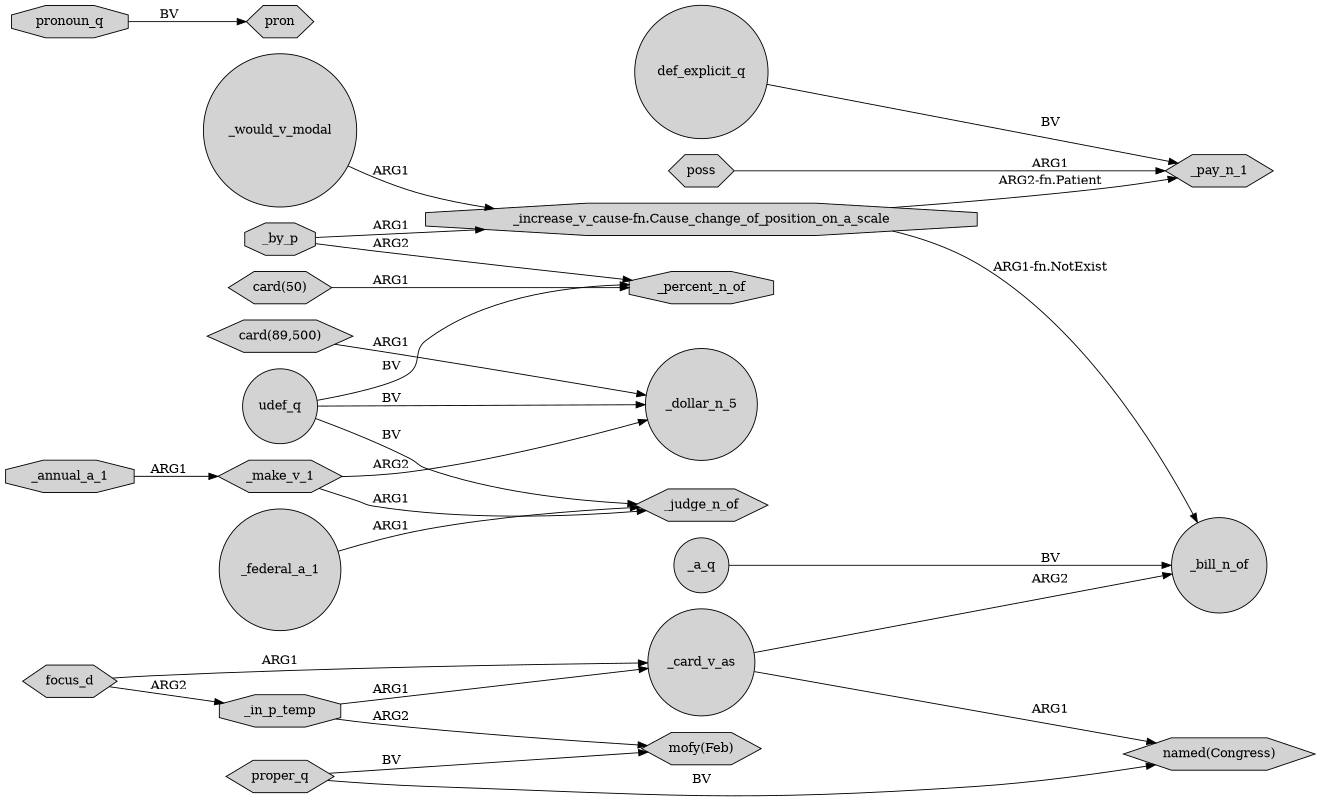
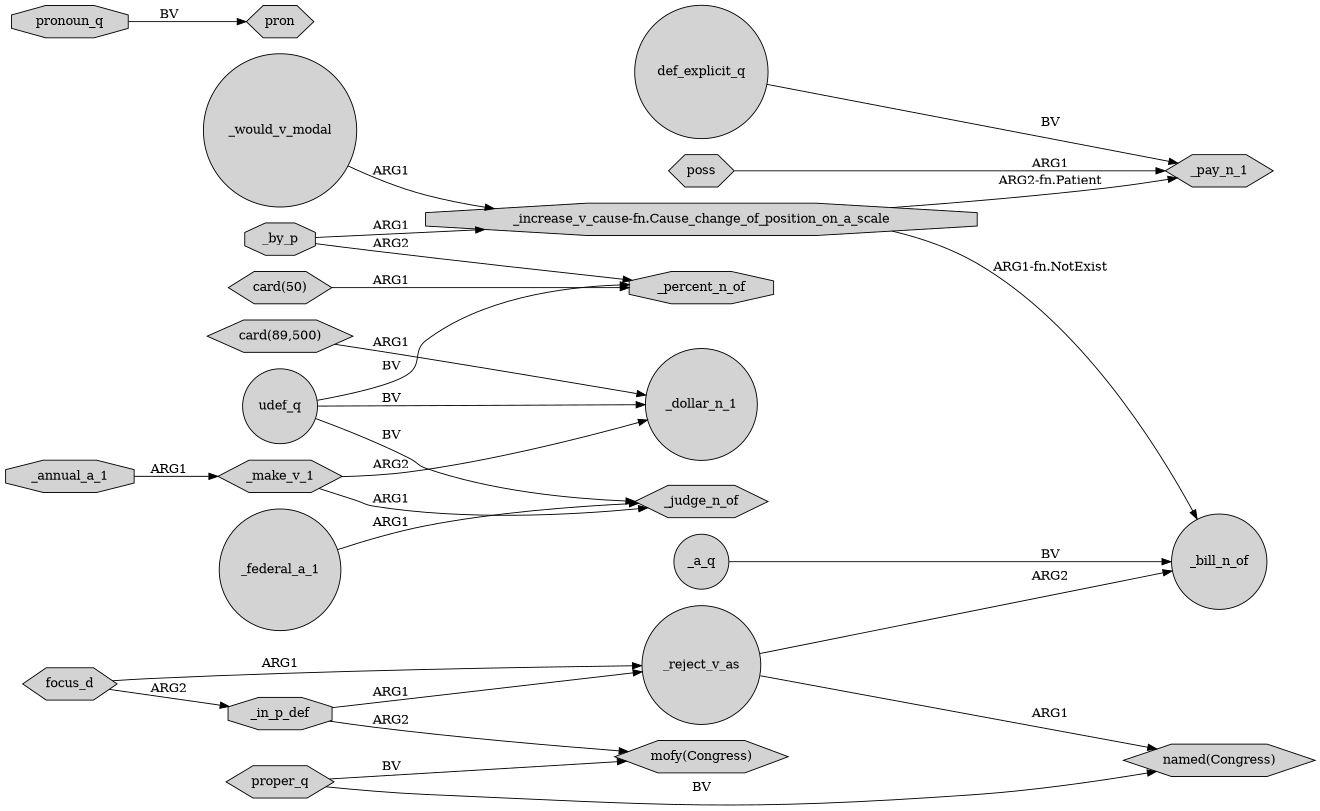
(701, 404) -> (701, 404)
(701, 662) -> (701, 665)
(280, 711) -> (280, 714)
(701, 749) -> (701, 757)
